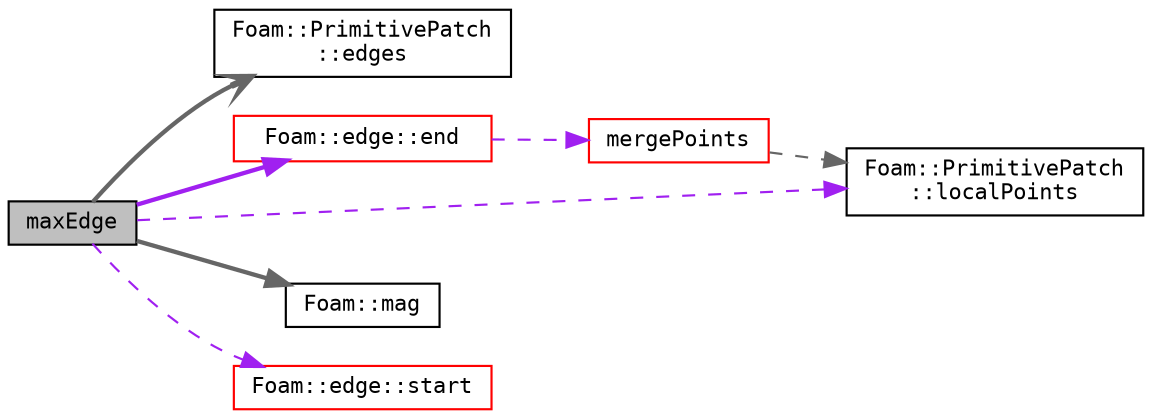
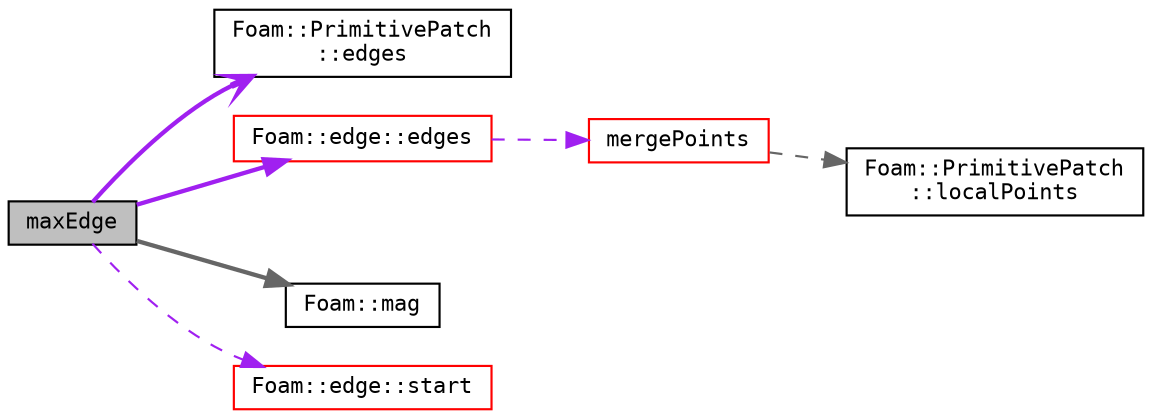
(158, 137) -> (158, 137)
(363, 139) -> (363, 139)
(481, 205) -> none
